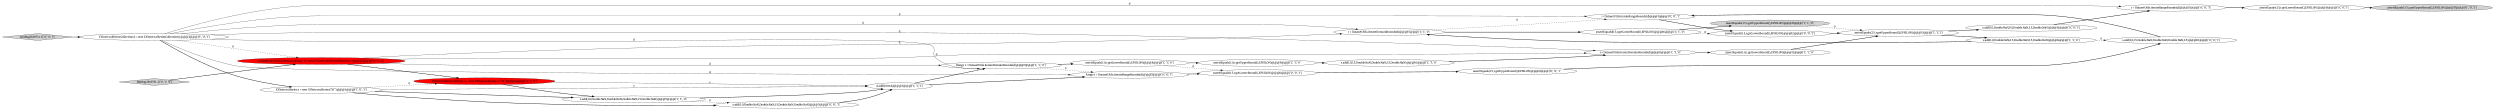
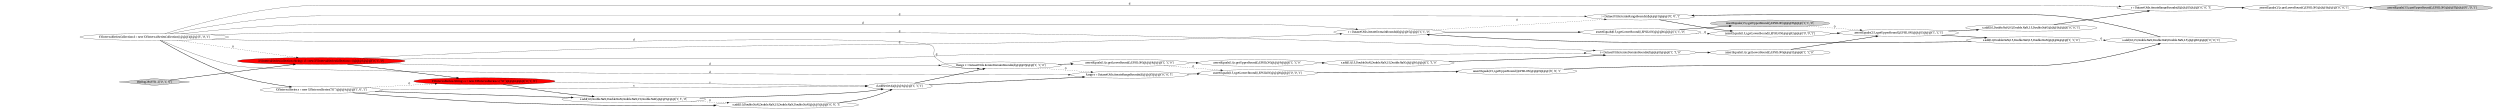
(38, 37) -> none
